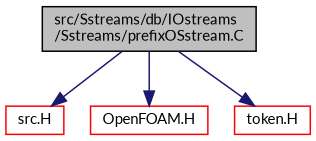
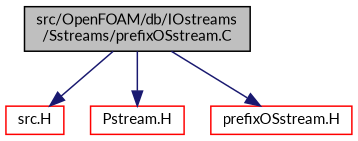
(149, 29) -> (137, 29)
(149, 120) -> (137, 120)
(272, 120) -> (281, 120)
